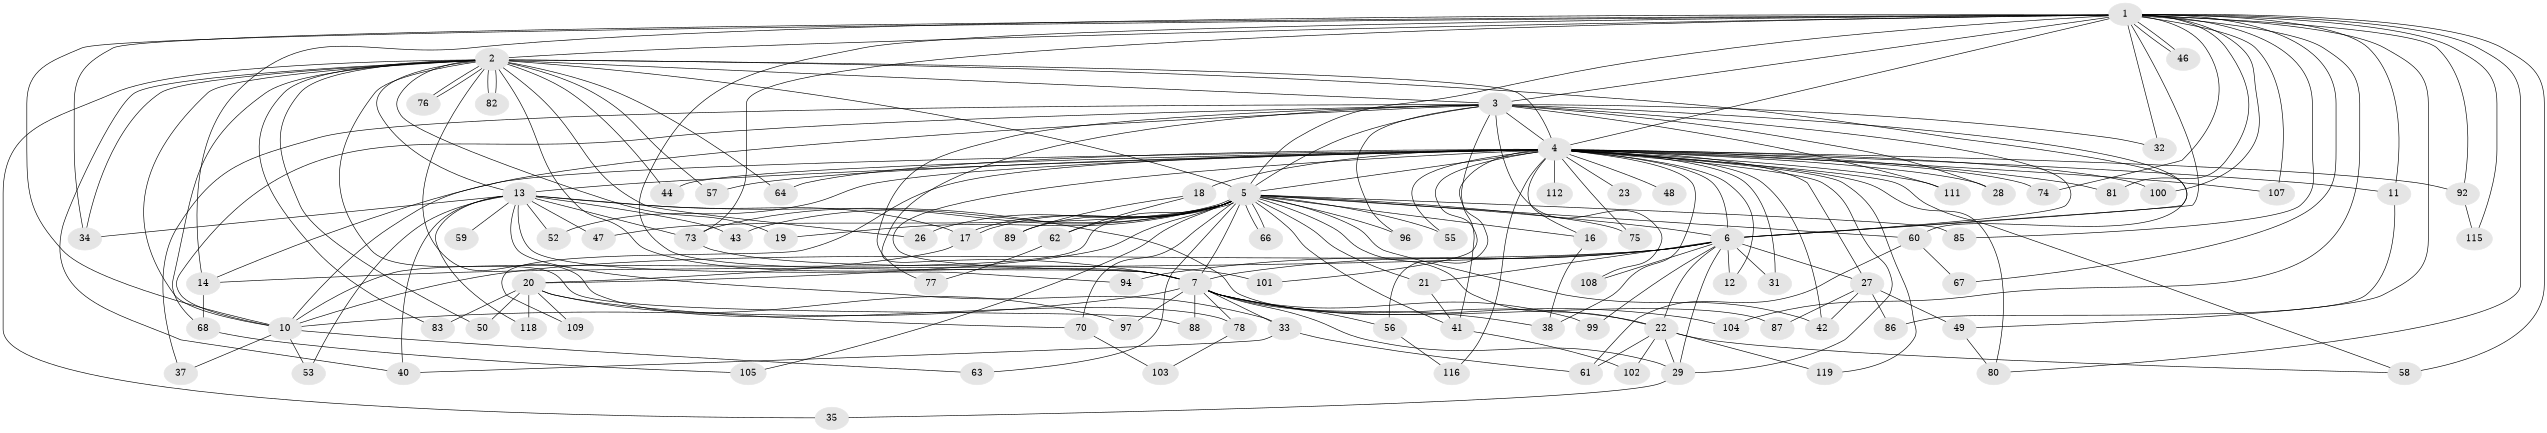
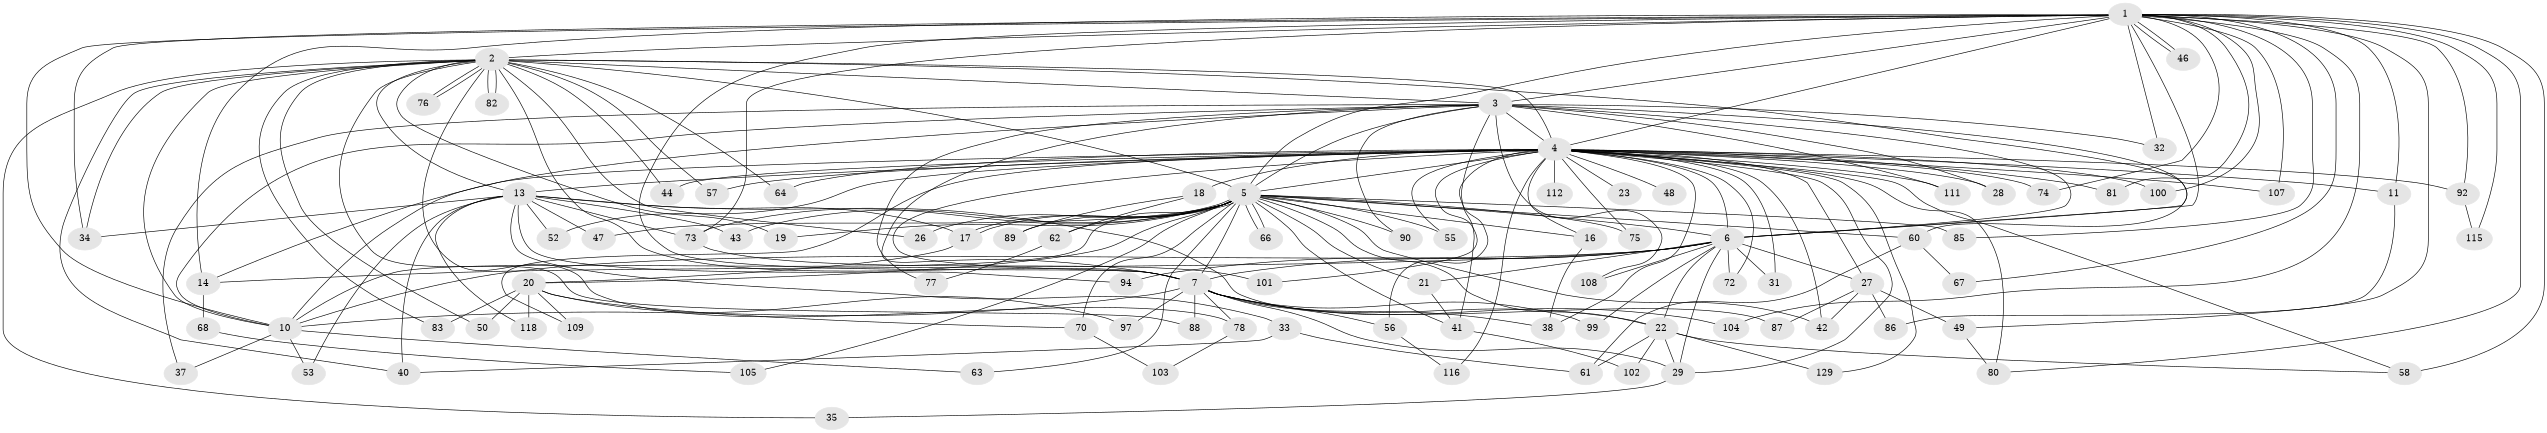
(246, 108) -> none
(461, 239) -> none
(1406, 239) -> (1406, 239)
(1730, 284) -> (1730, 284)
(1240, 306) -> none
(1825, 374) -> (1825, 374)
